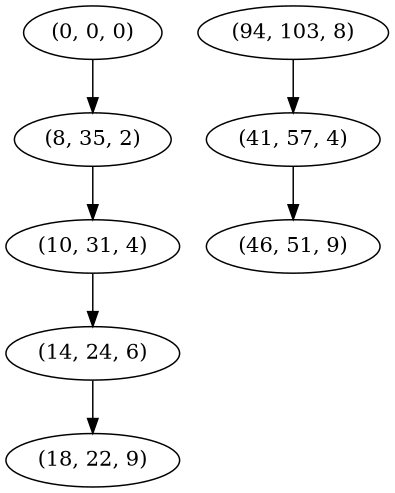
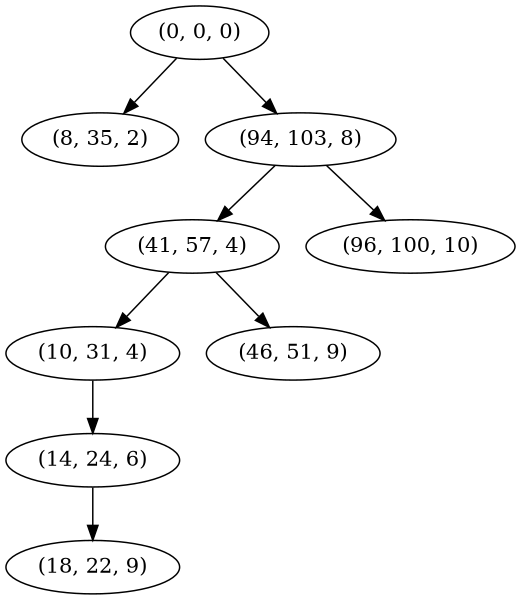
none -> (245, 80)
(93, 186) -> (148, 294)
none -> (411, 246)
